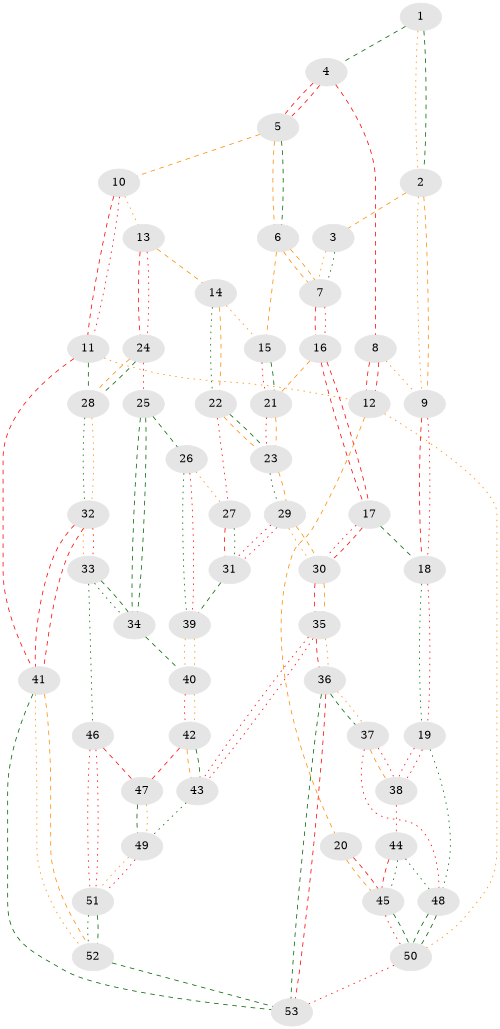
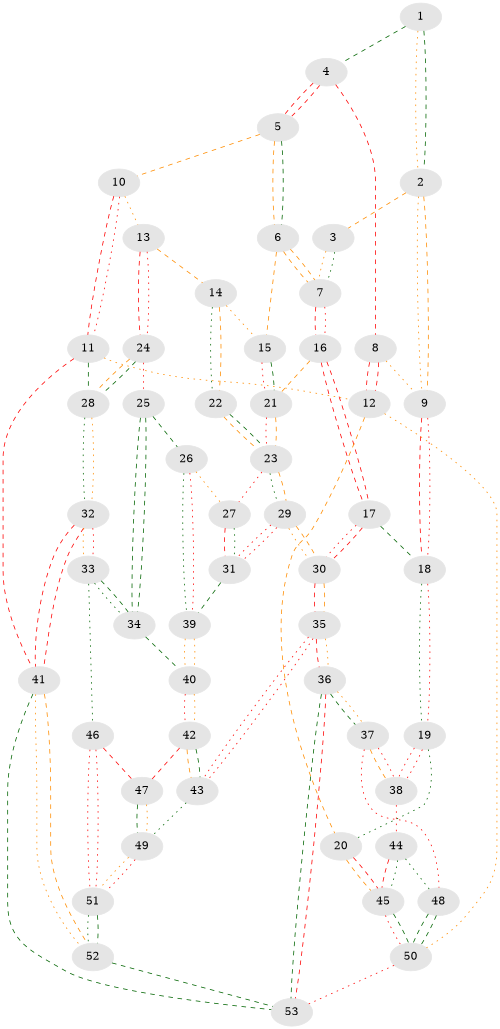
(223, 459) -> (250, 487)
(448, 818) -> (416, 809)
